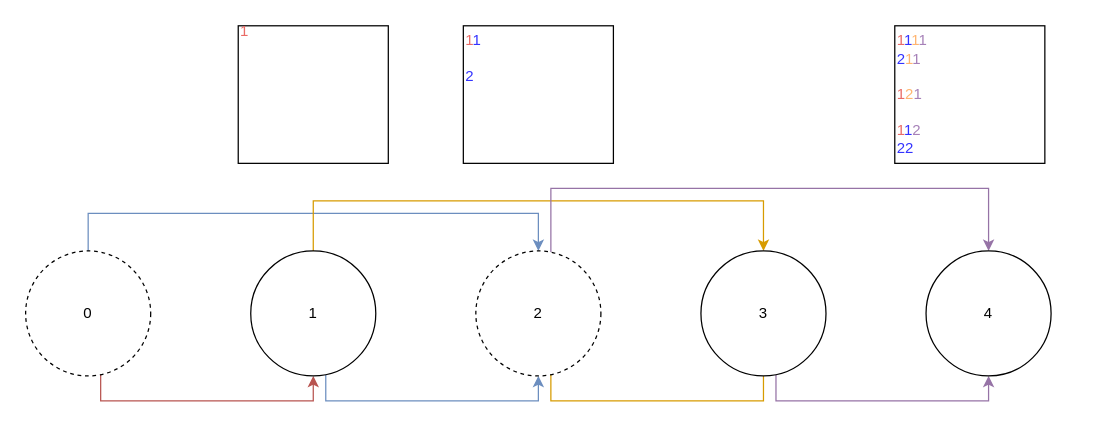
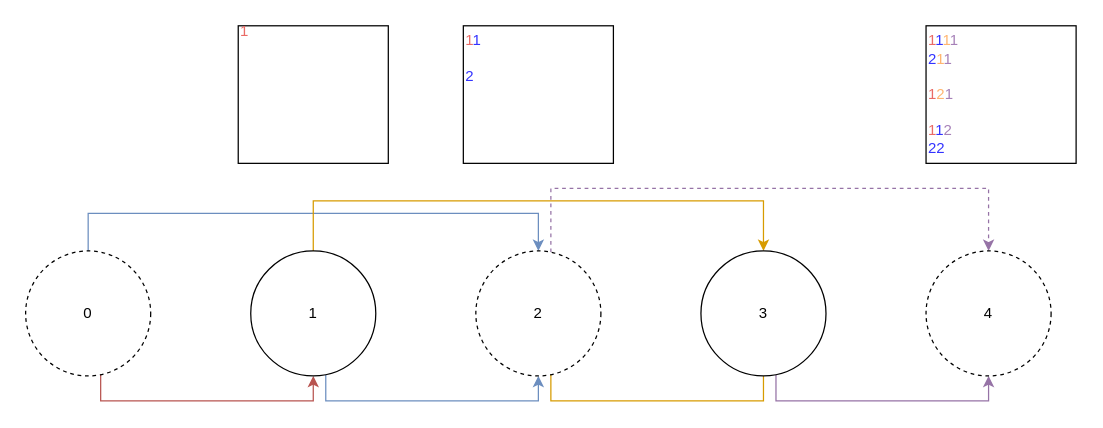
(969, 94) -> (1001, 94)
(766, 188) -> (766, 188)
(988, 313) -> (988, 313)
